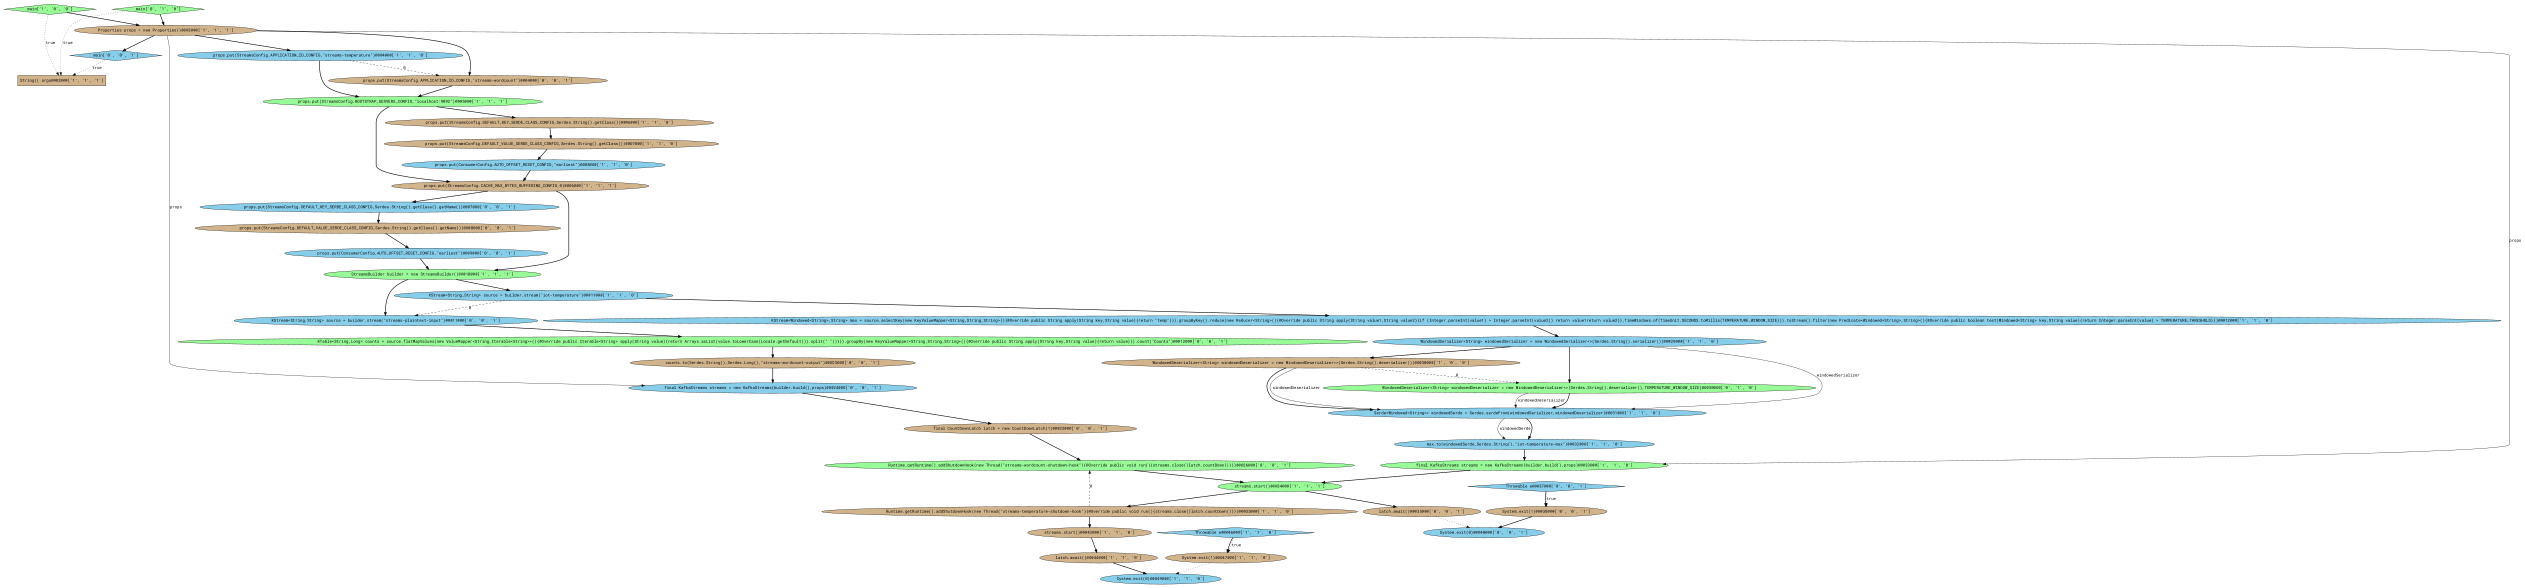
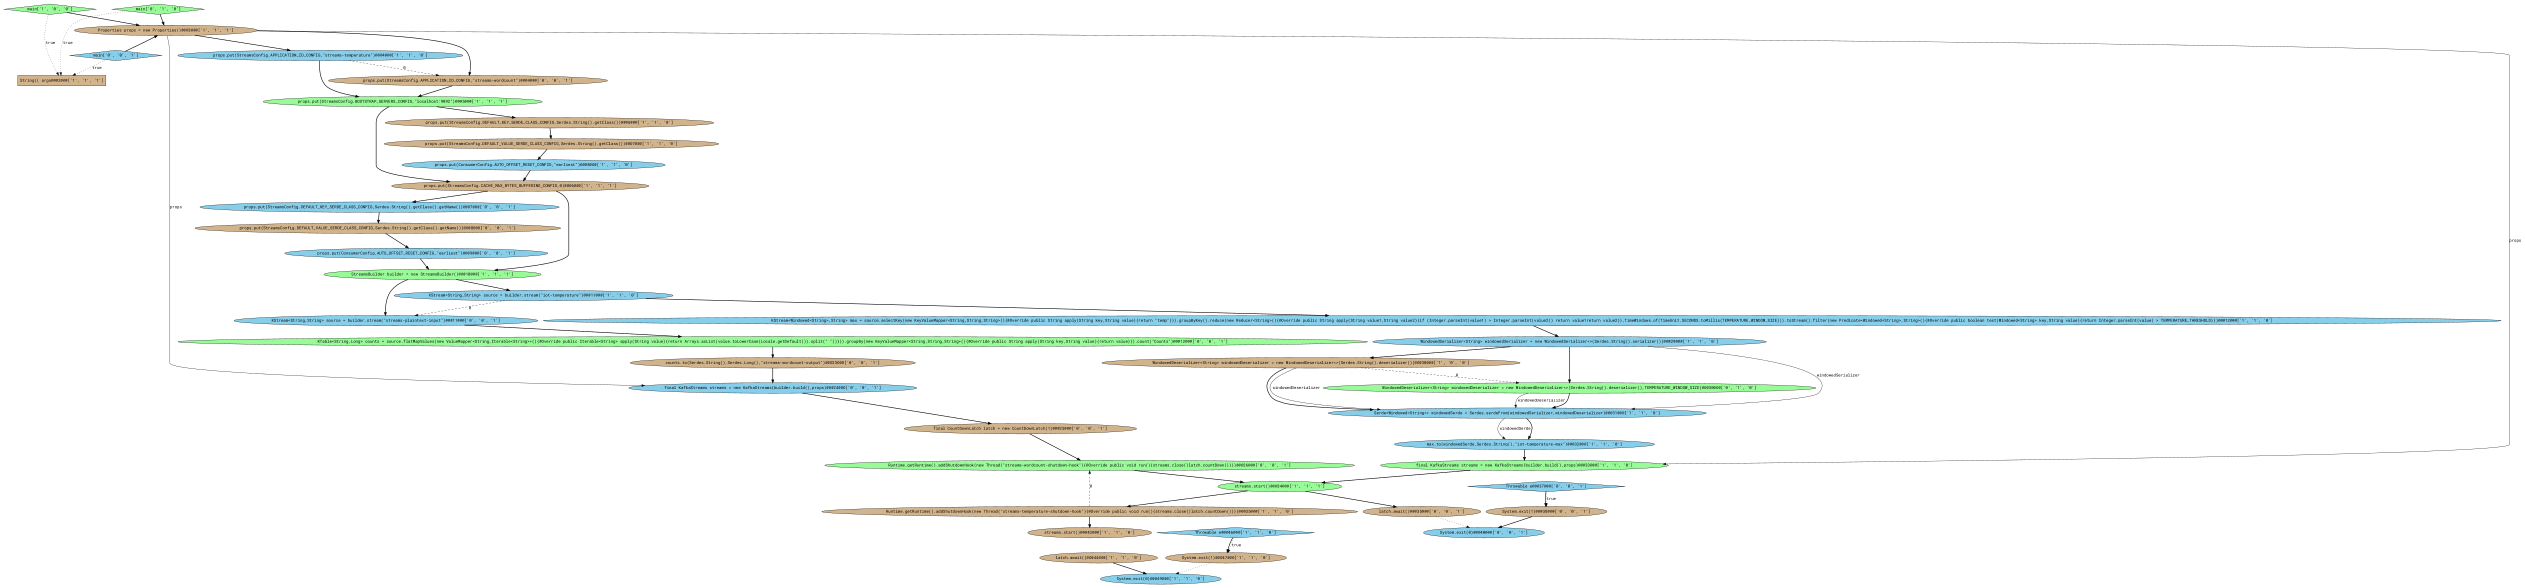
(140, 42) -> (140, 44)
(1094, 544) -> none
